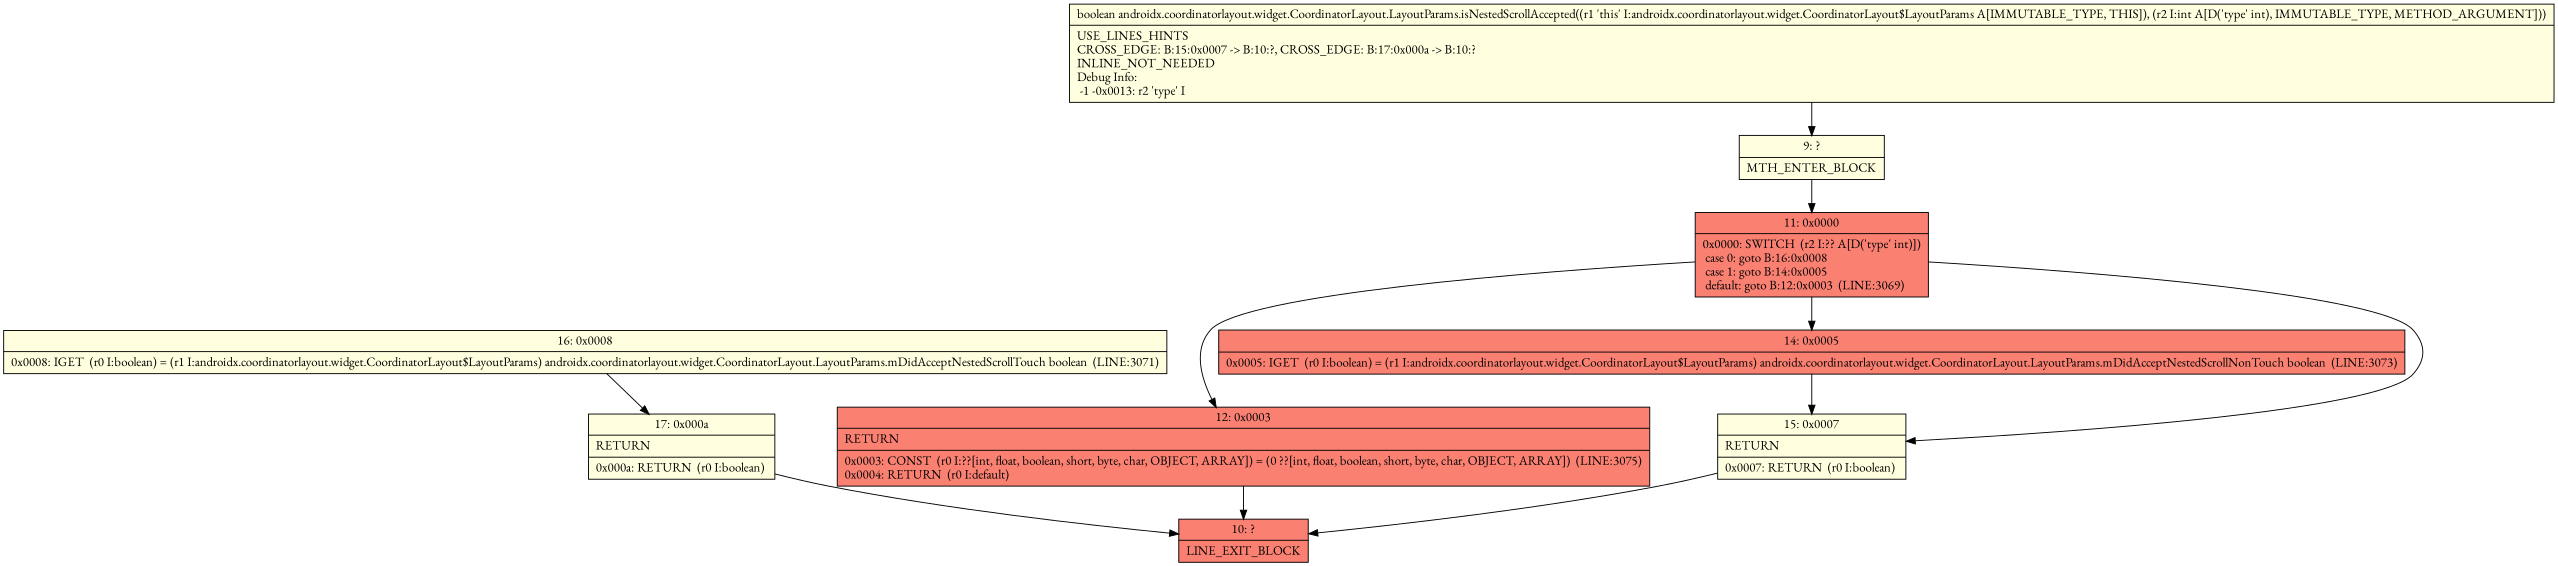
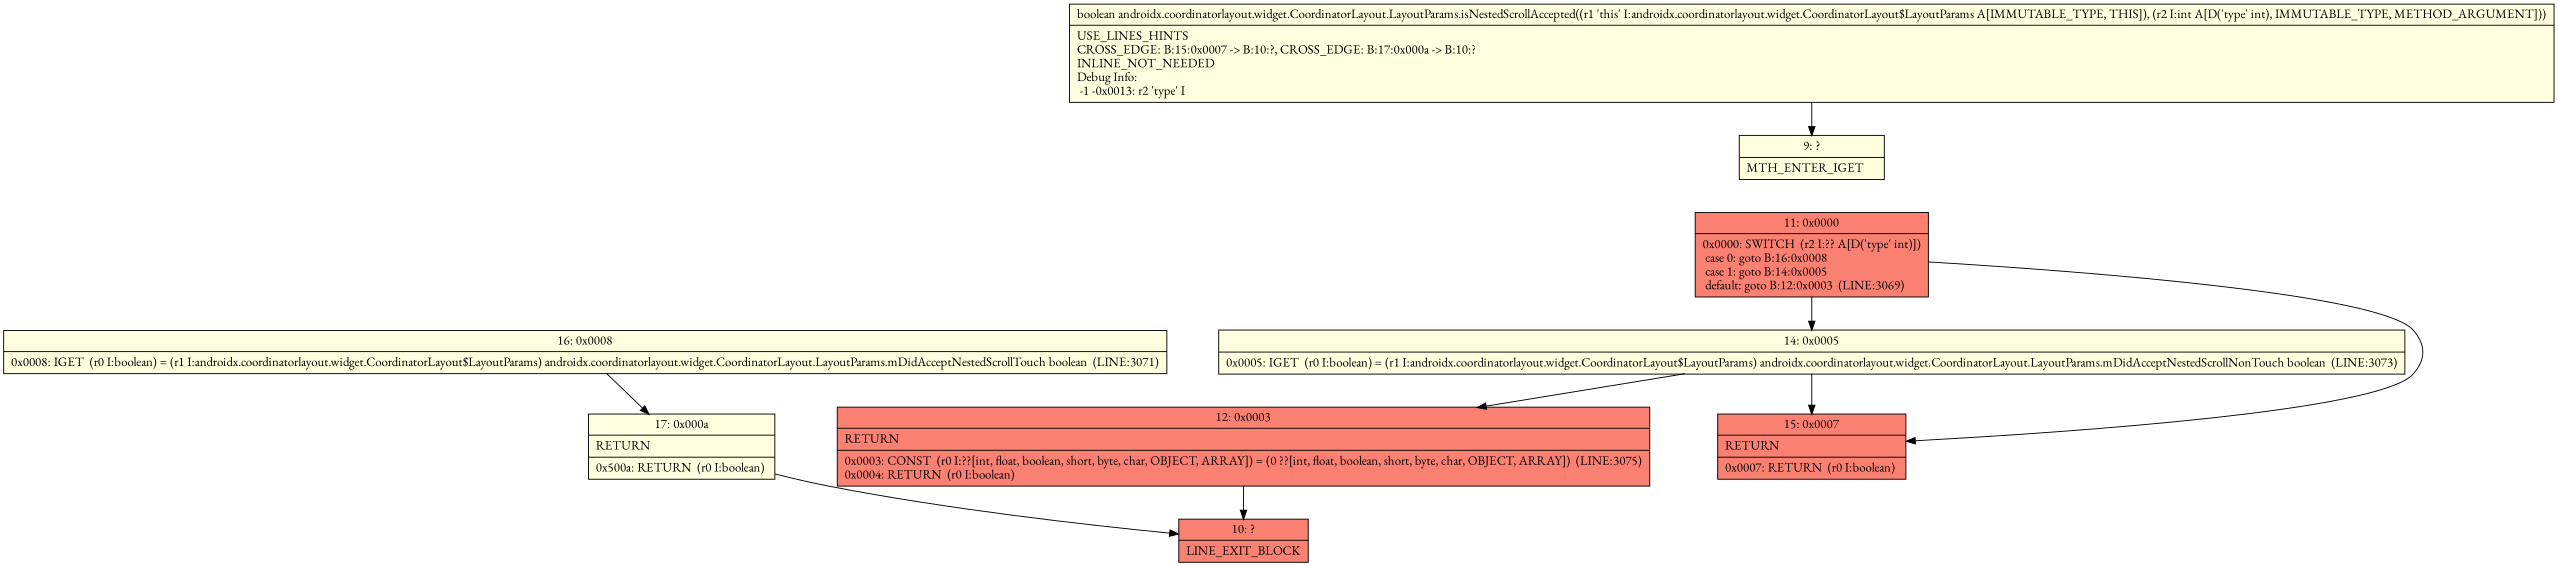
(1812, 168) -> (1805, 168)
(1812, 191) -> none
(1413, 285) -> (1586, 390)
(1812, 352) -> (1812, 352)
(1812, 447) -> (1812, 447)
(682, 468) -> (682, 468)
(929, 475) -> (931, 475)
(1519, 509) -> none
